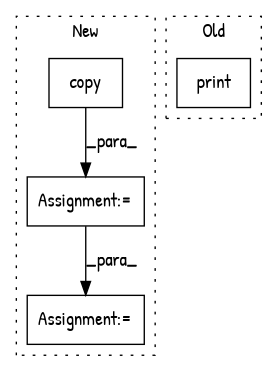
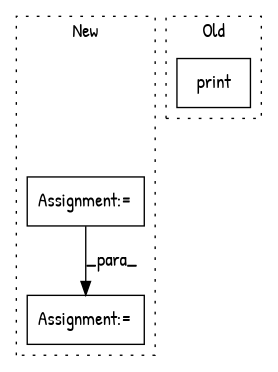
(86, 83) -> none
